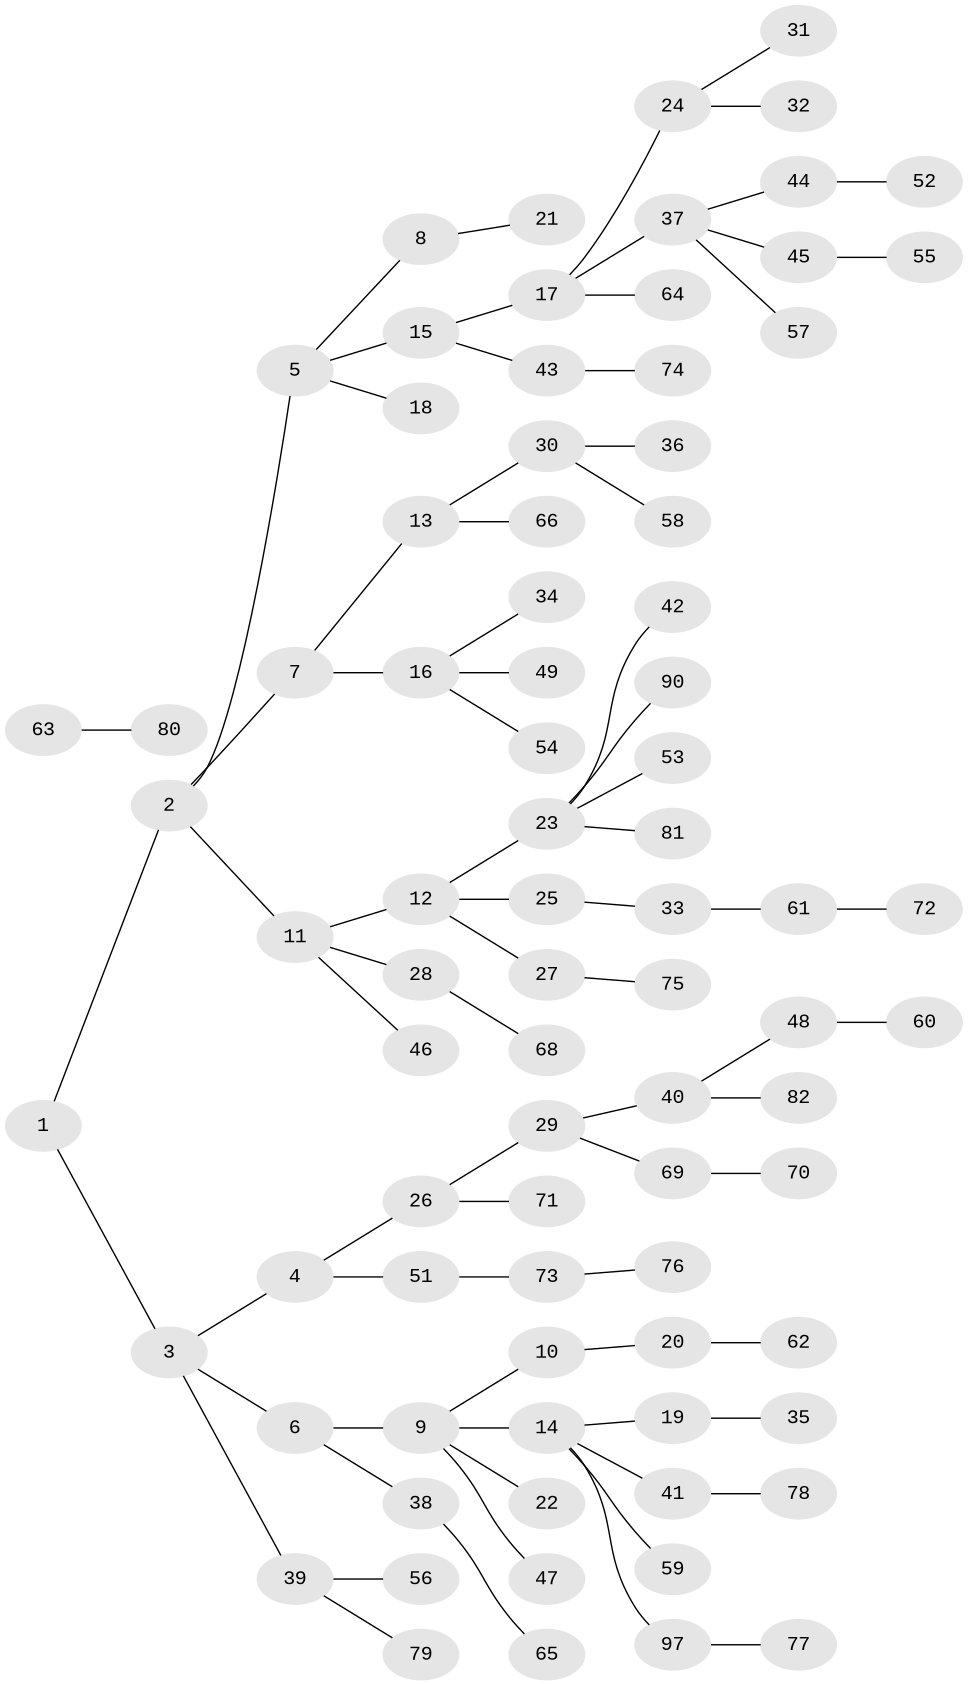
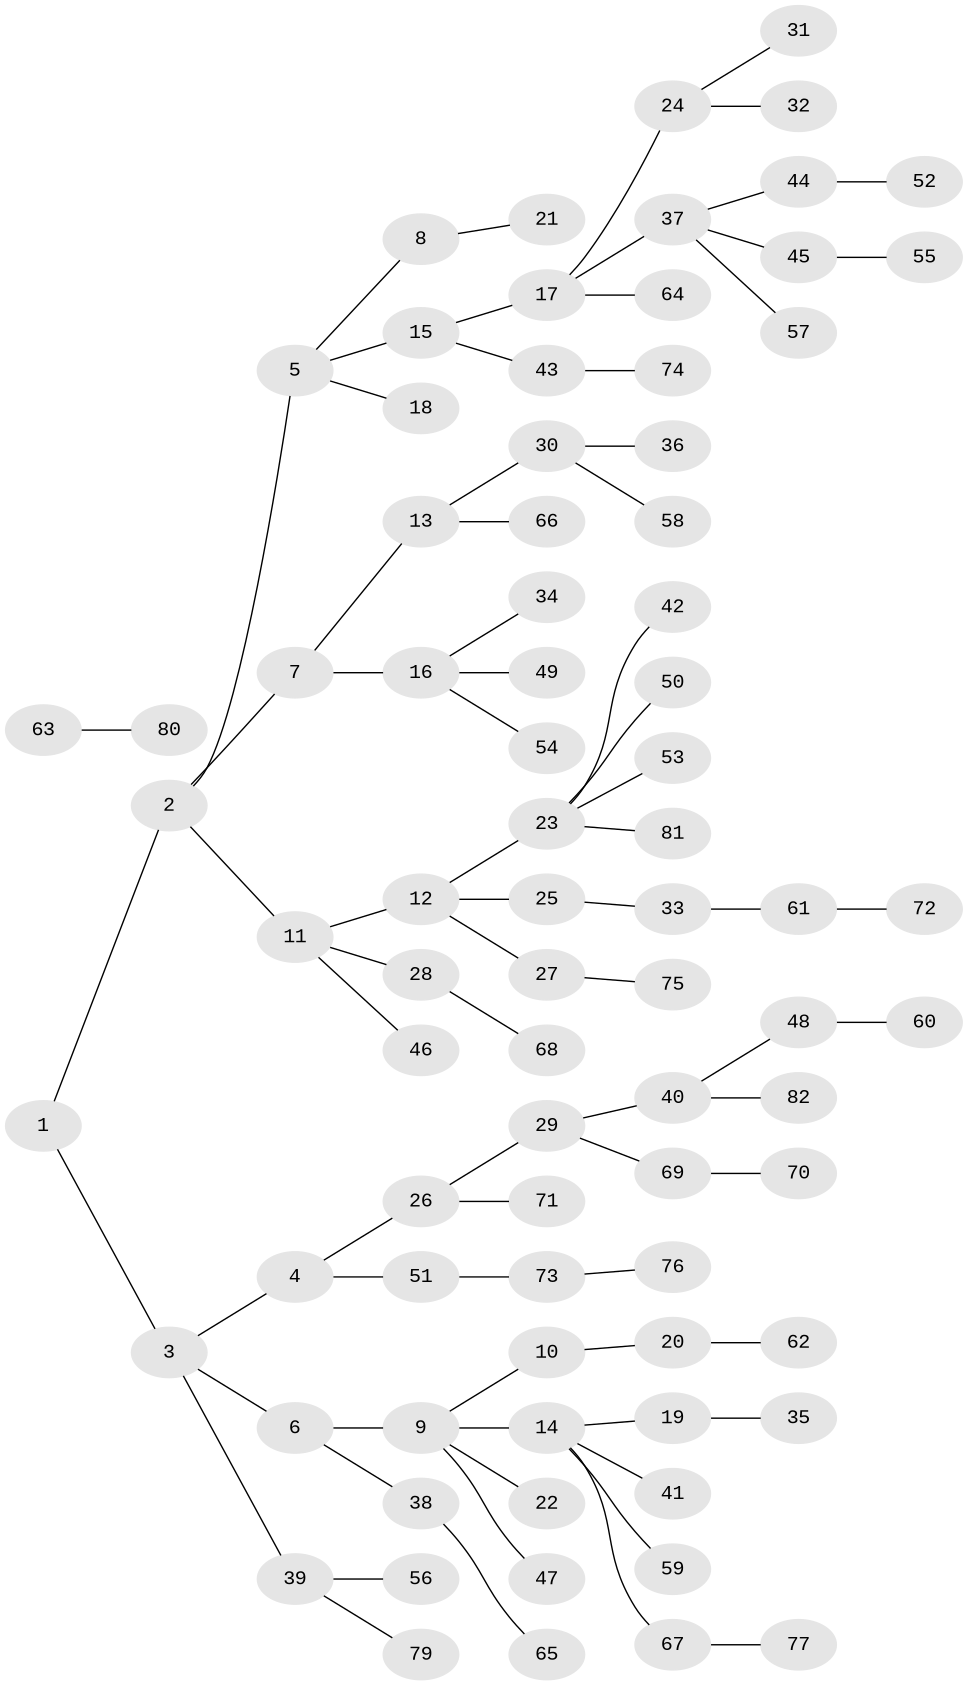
(673, 683) -> (673, 683)
(799, 1494) -> none
(673, 1645) -> (673, 1645)
